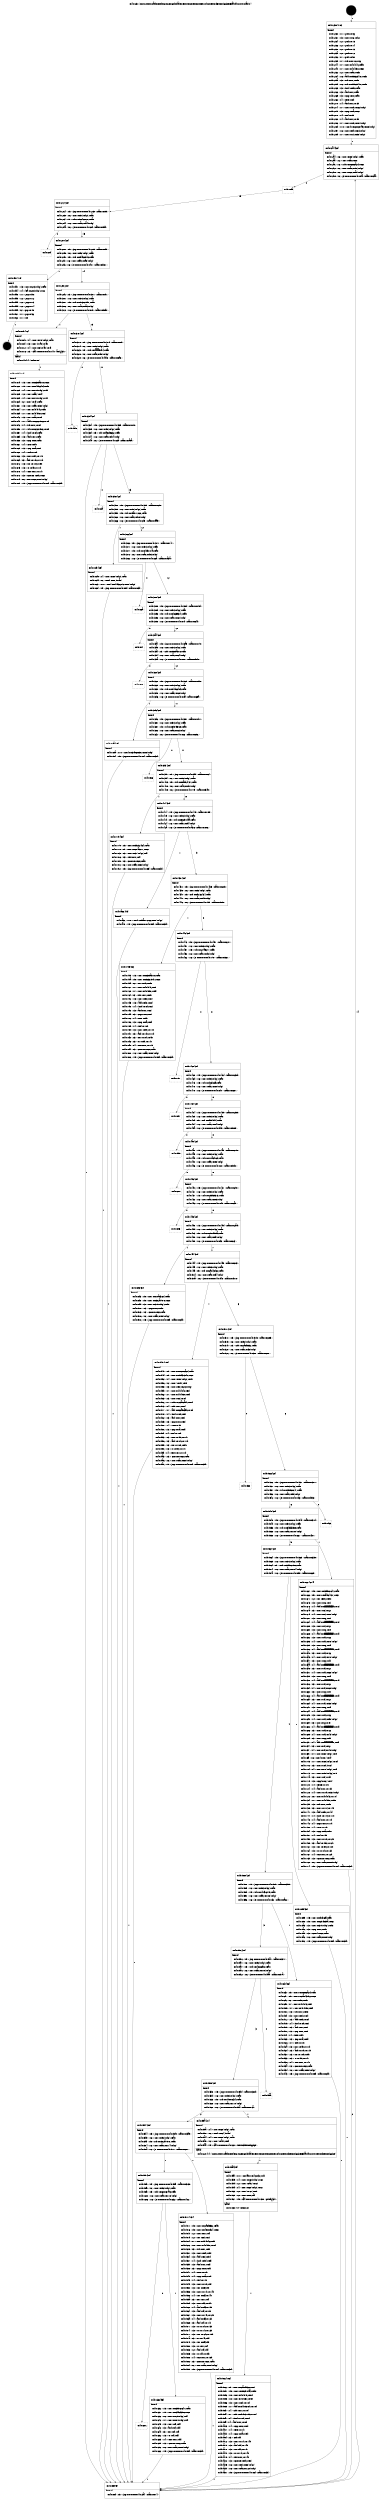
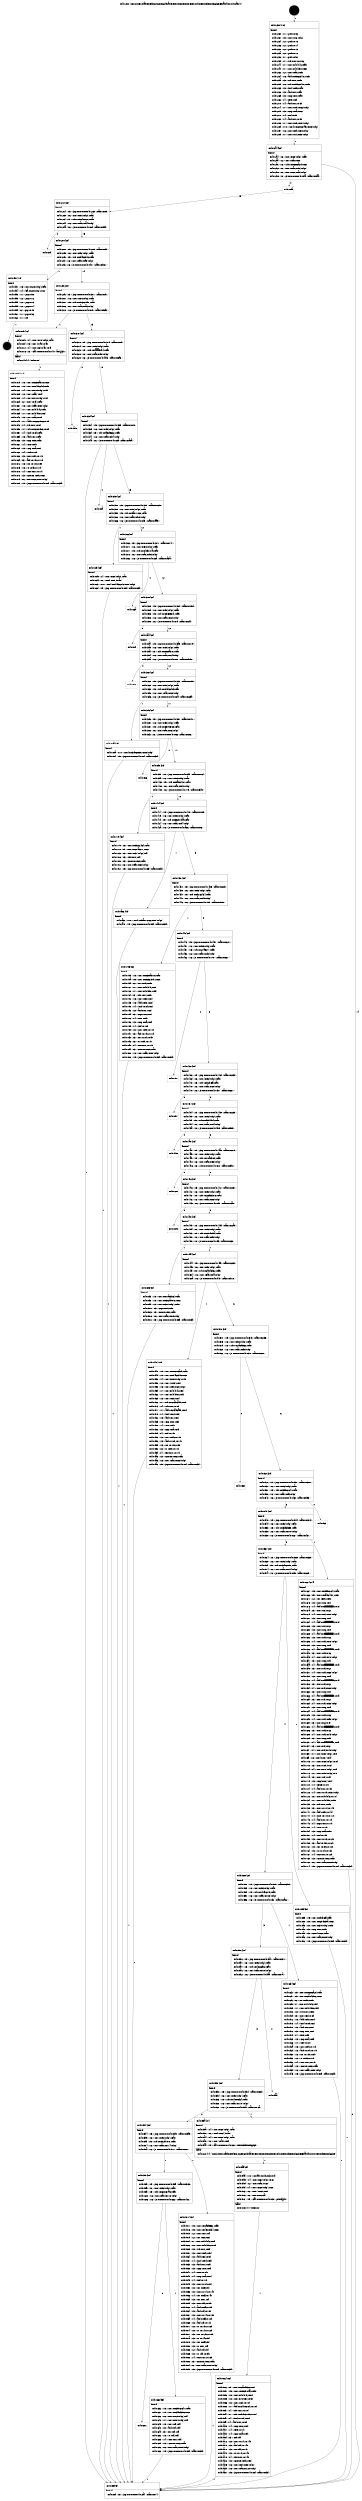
(356, 1427) -> (356, 1407)
